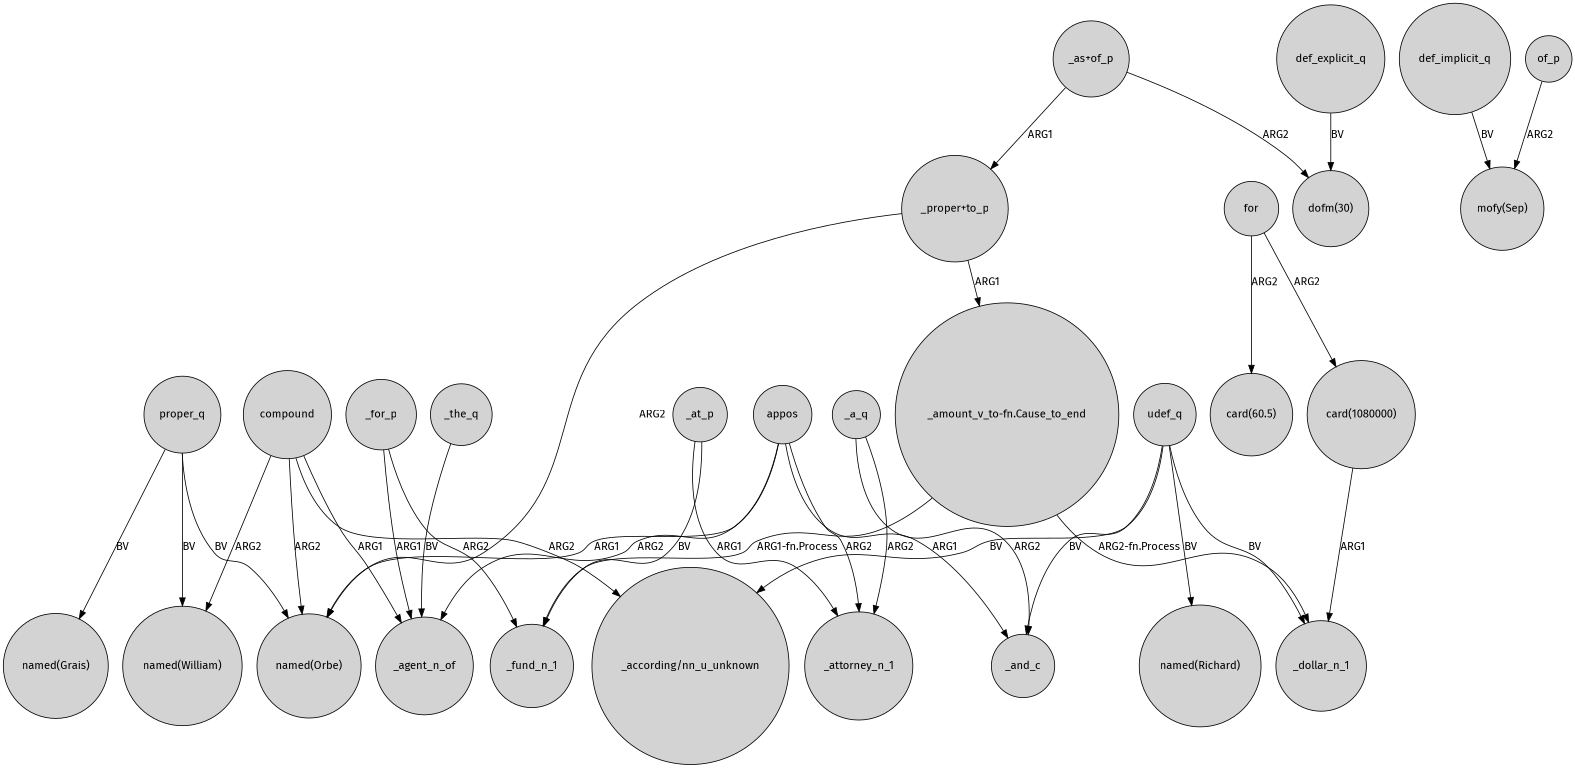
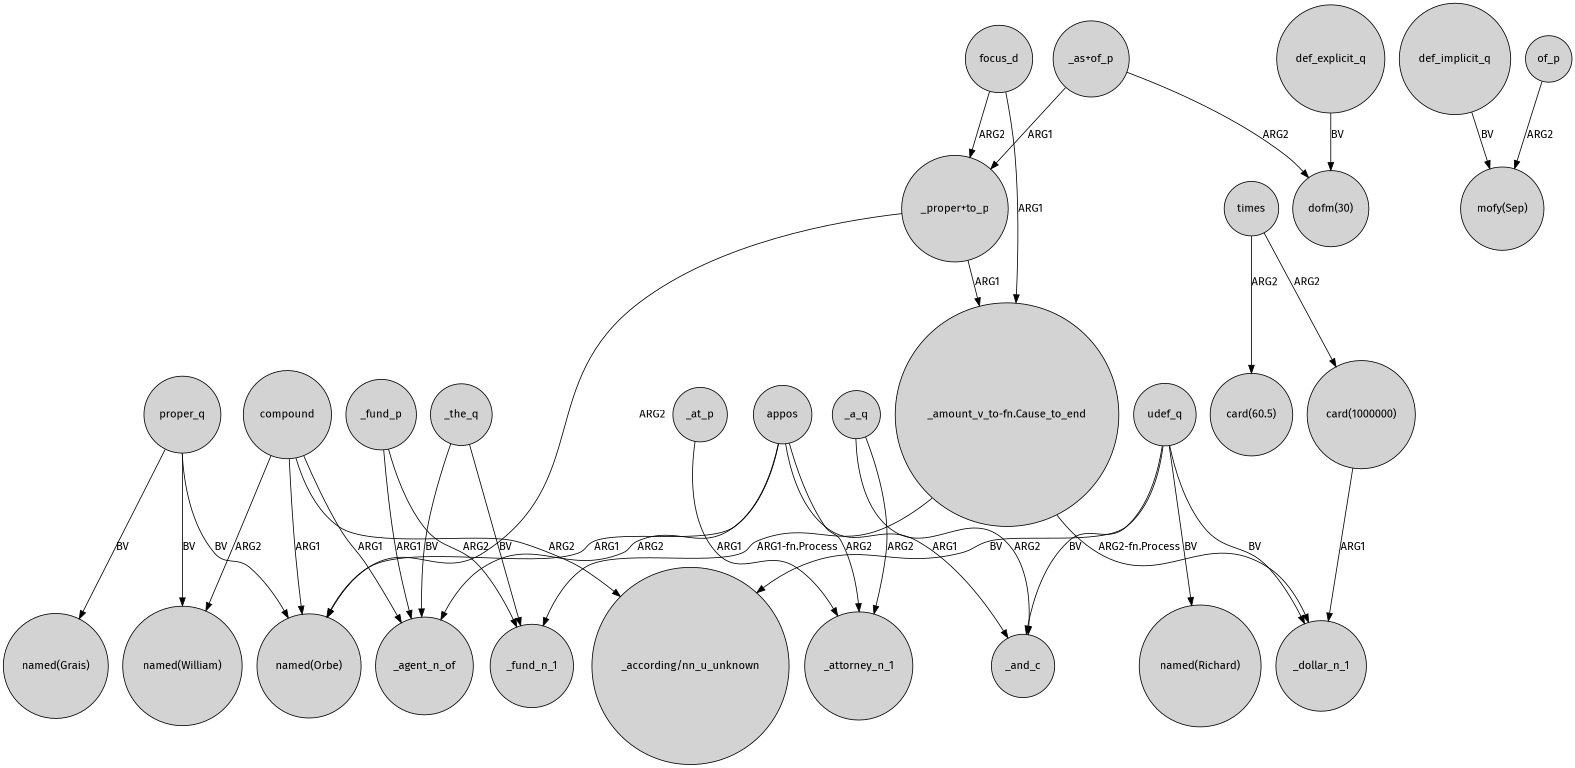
none -> (999, 59)
(1251, 209) -> (1251, 209)
(381, 415) -> (381, 415)
(1361, 415) -> (1361, 415)
(308, 547) -> (308, 547)
(647, 563) -> (494, 531)
